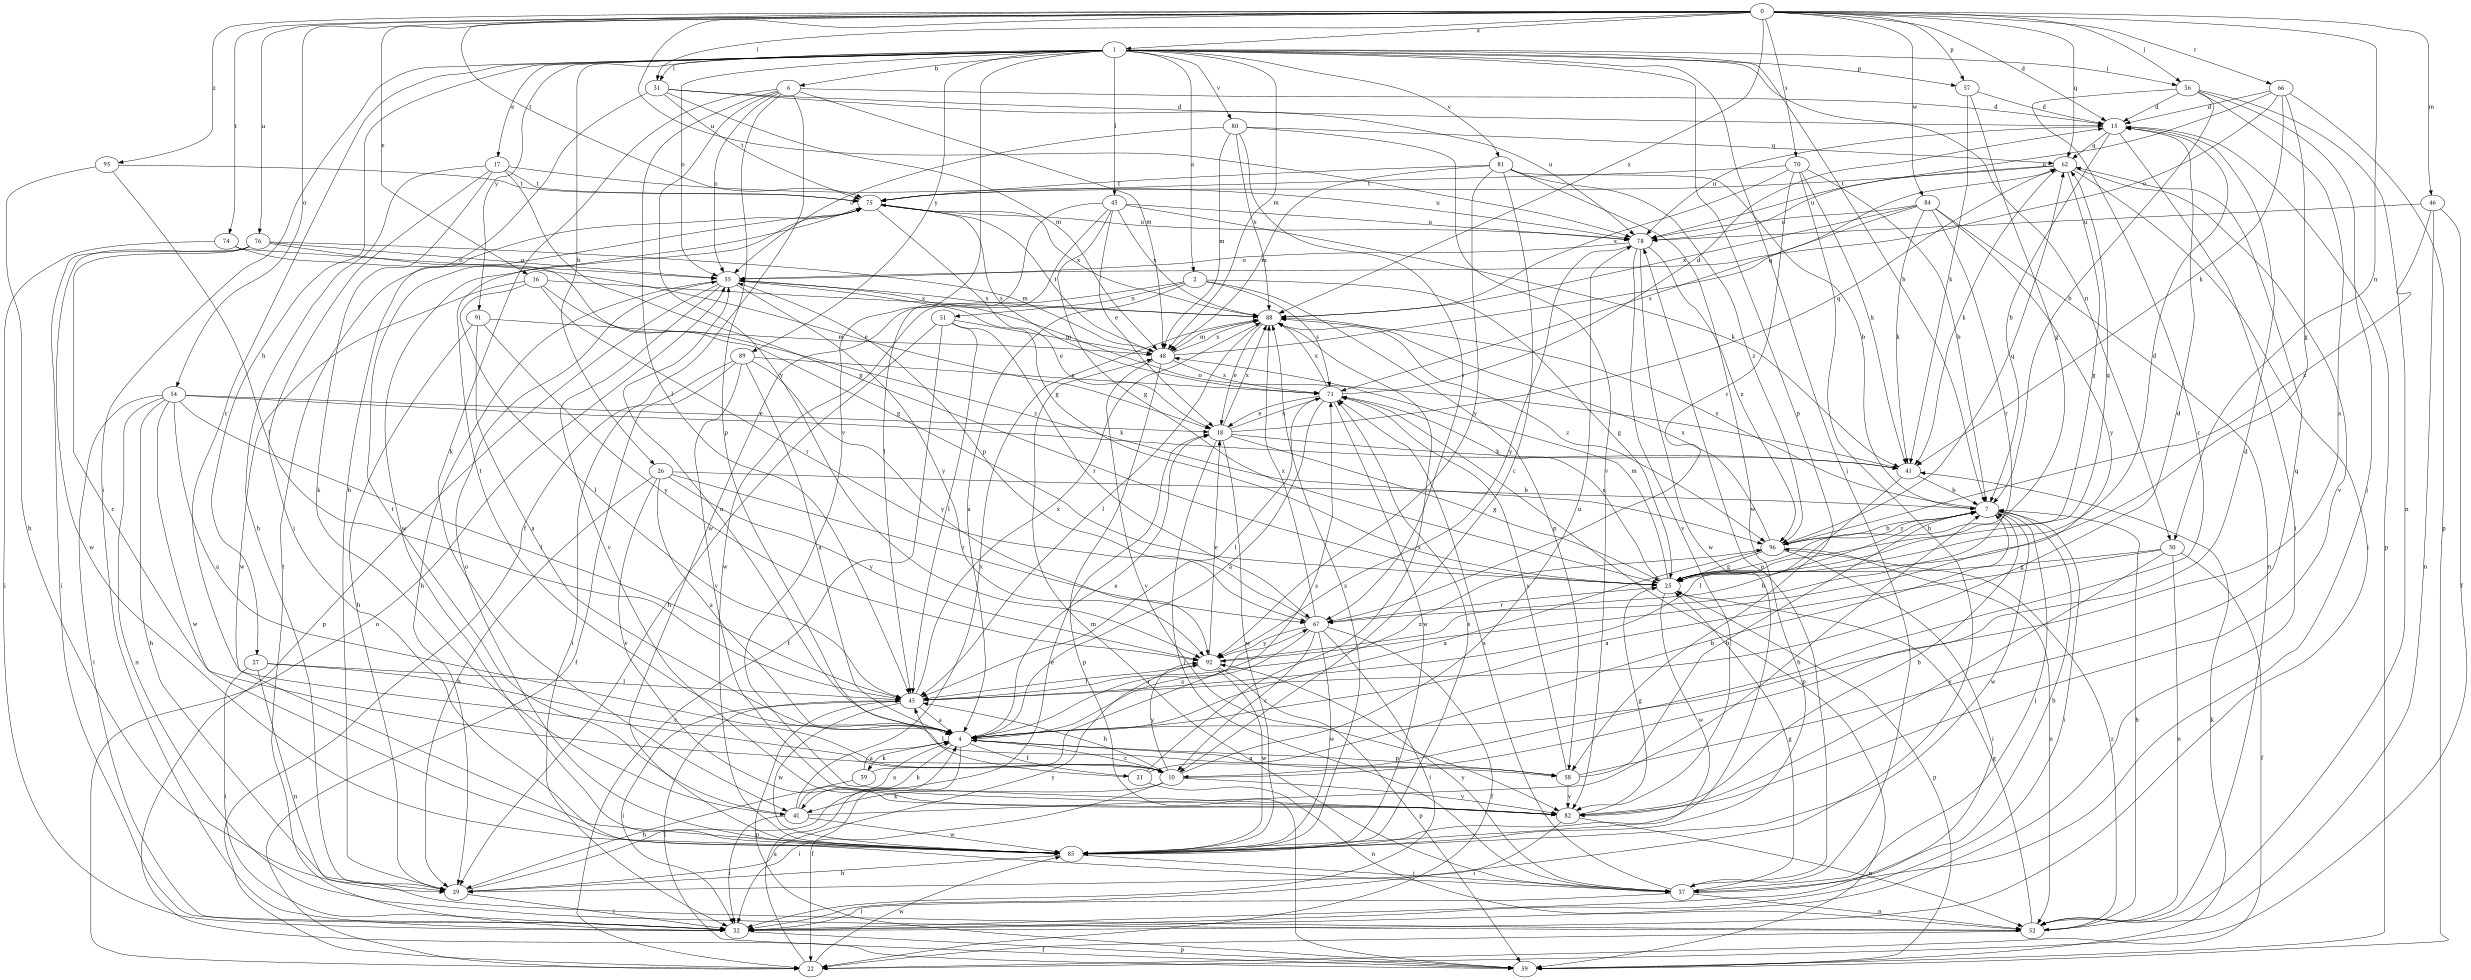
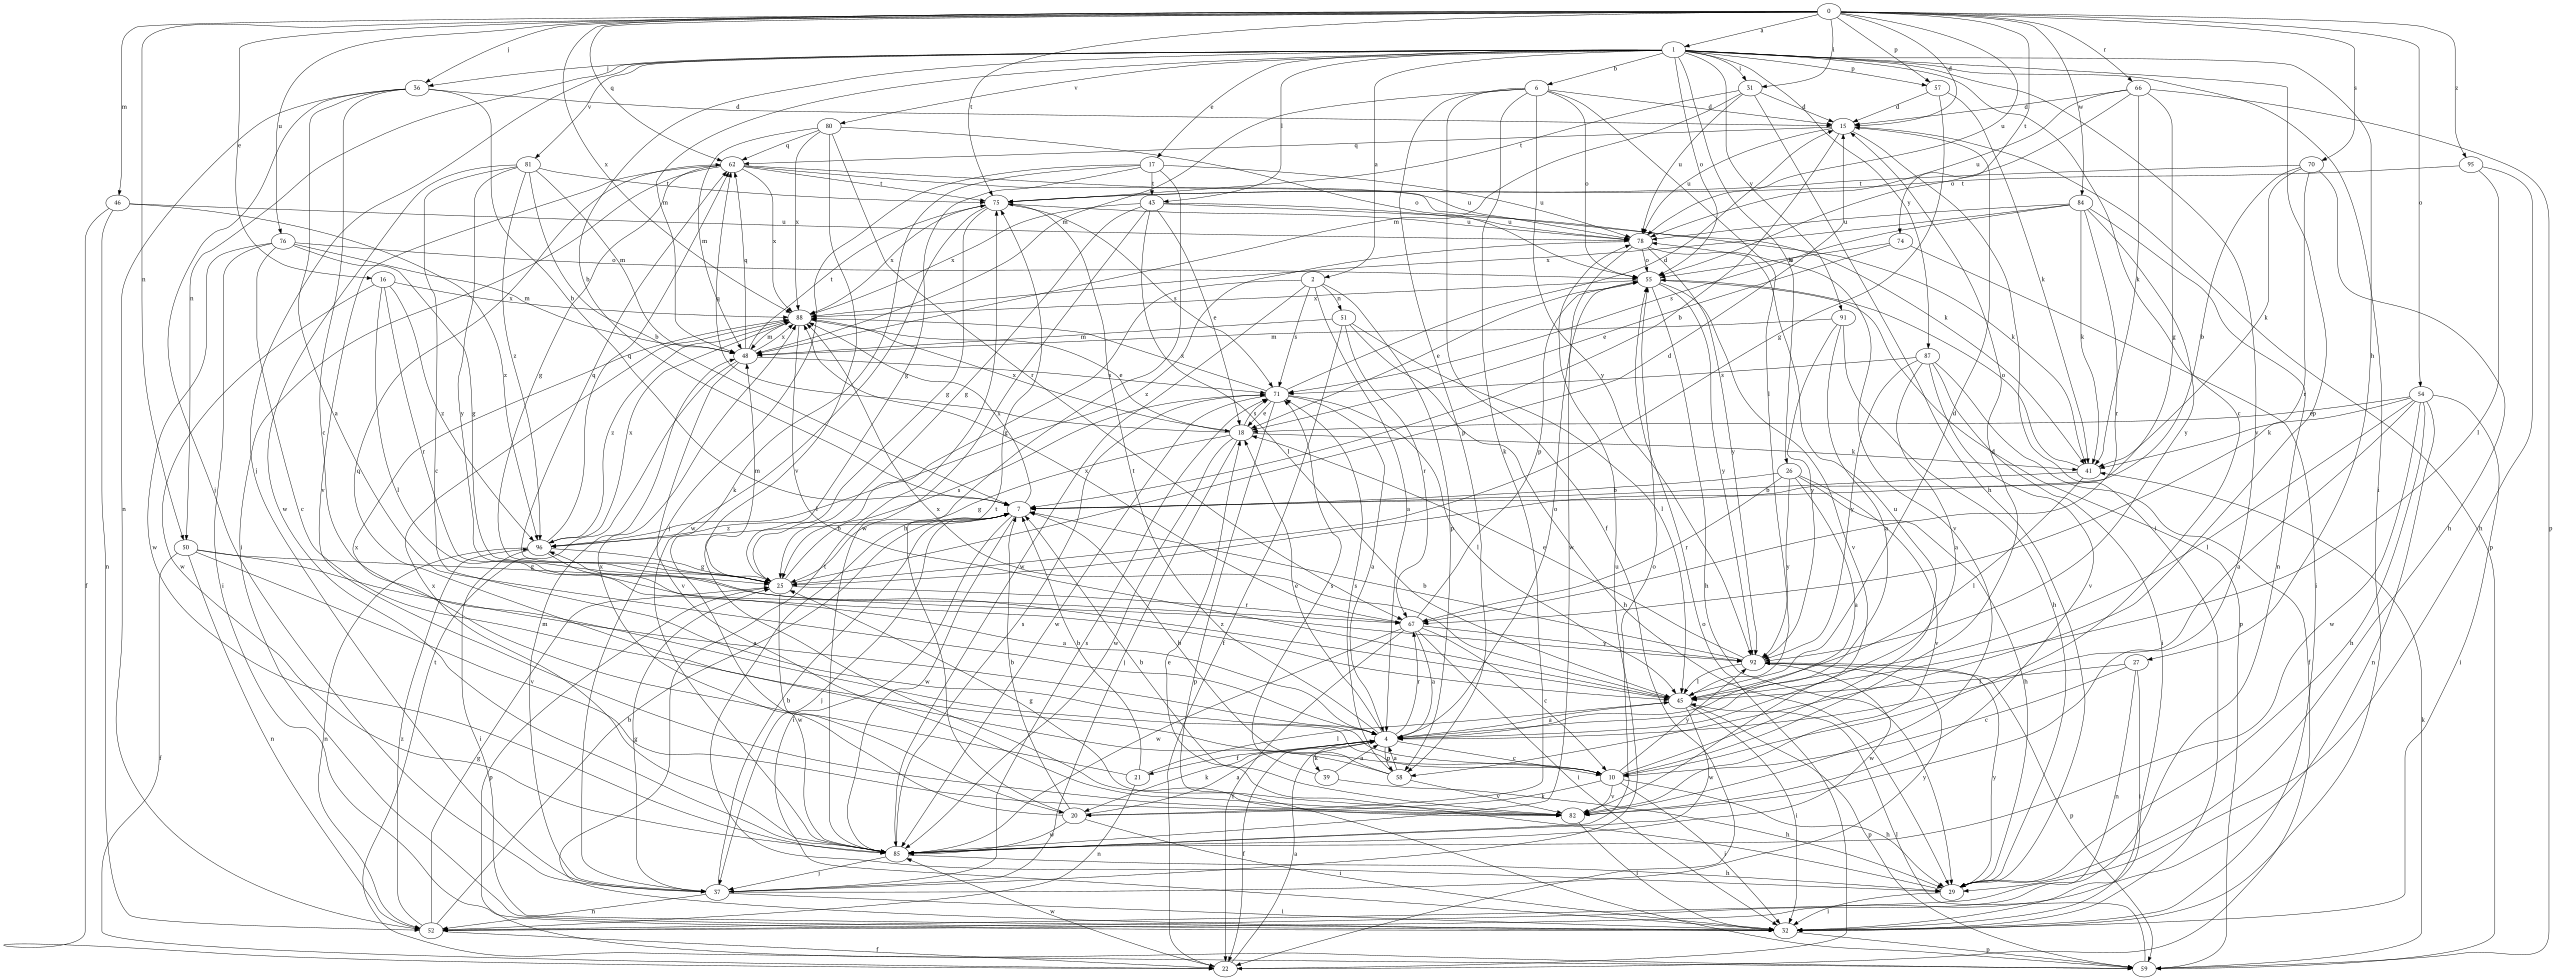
(678, 193) -> (1152, 182)
(1540, 262) -> (773, 234)
(742, 356) -> (1928, 356)
(1085, 663) -> (436, 663)
(1042, 728) -> (1788, 824)
(797, 816) -> (1074, 816)
(1802, 860) -> none
